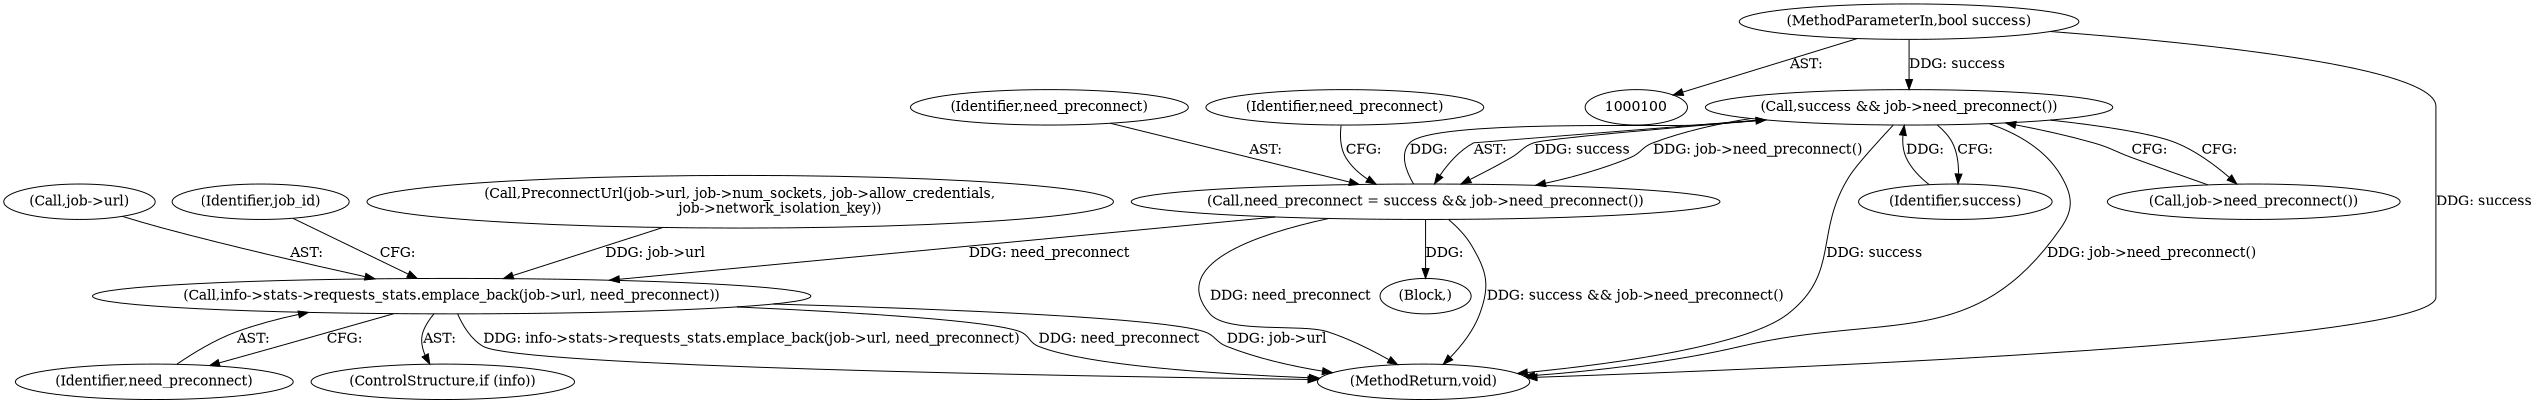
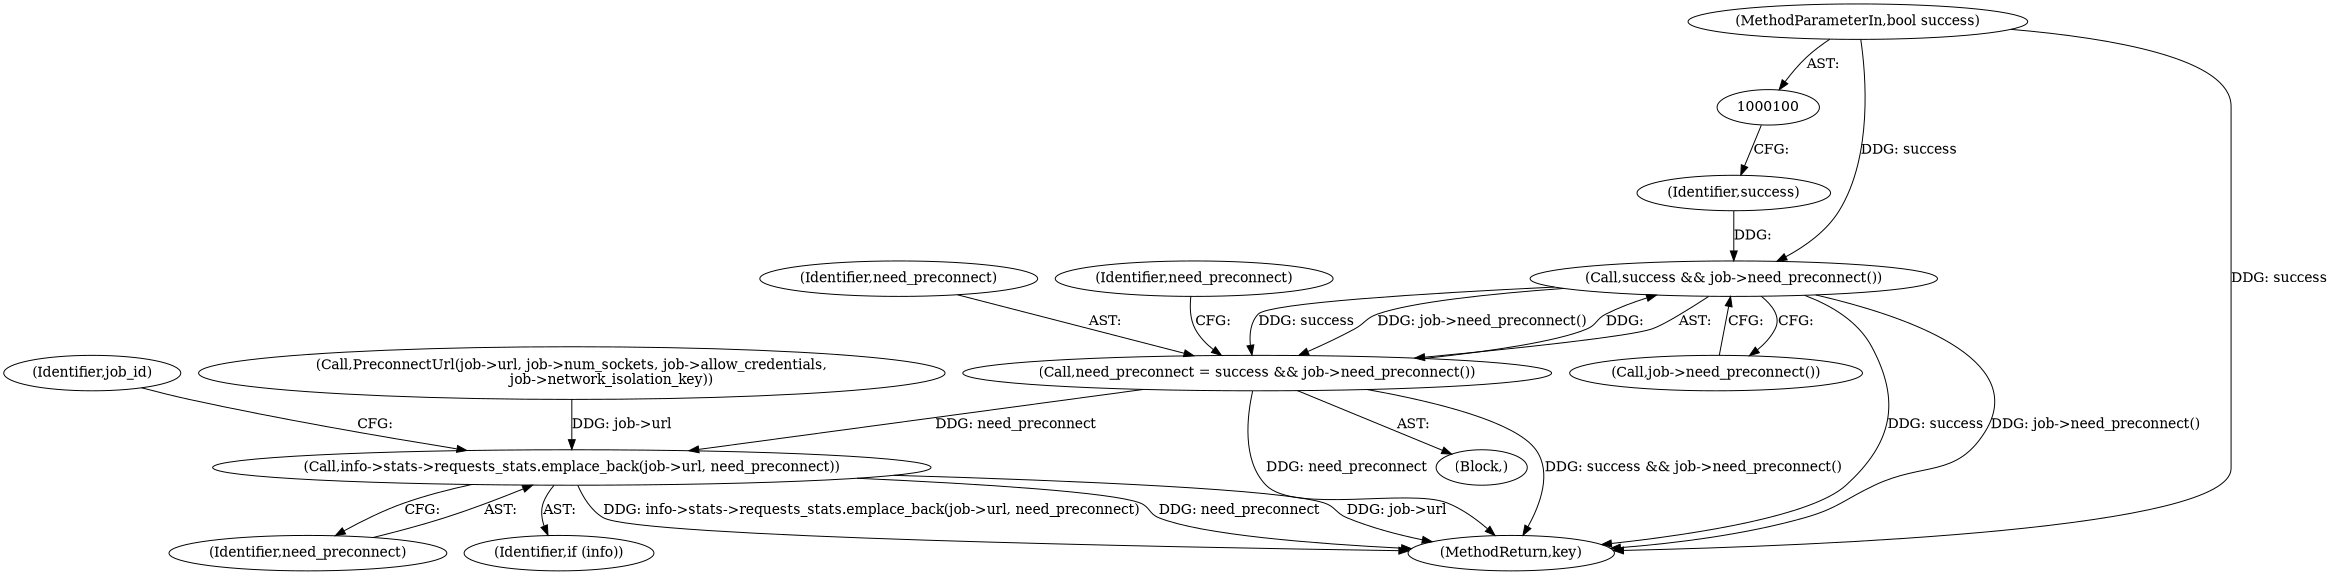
(1954, 147) -> (1753, 146)
(79, 202) -> none
(1447, 253) -> (1416, 425)
(443, 382) -> (559, 553)
(1424, 382) -> (1511, 553)
